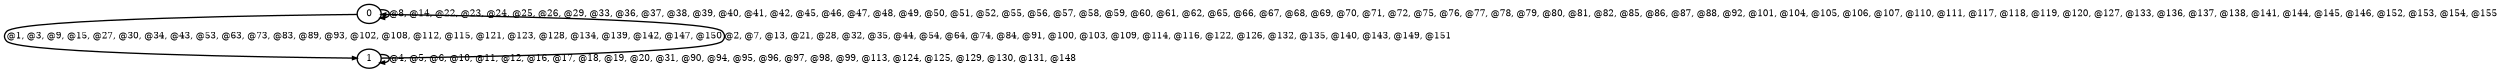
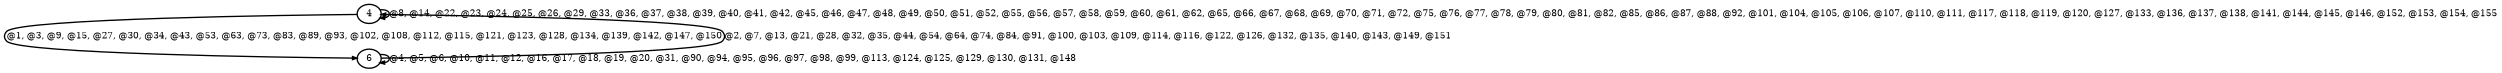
(369, 14) -> (369, 14)
(369, 59) -> (369, 59)
